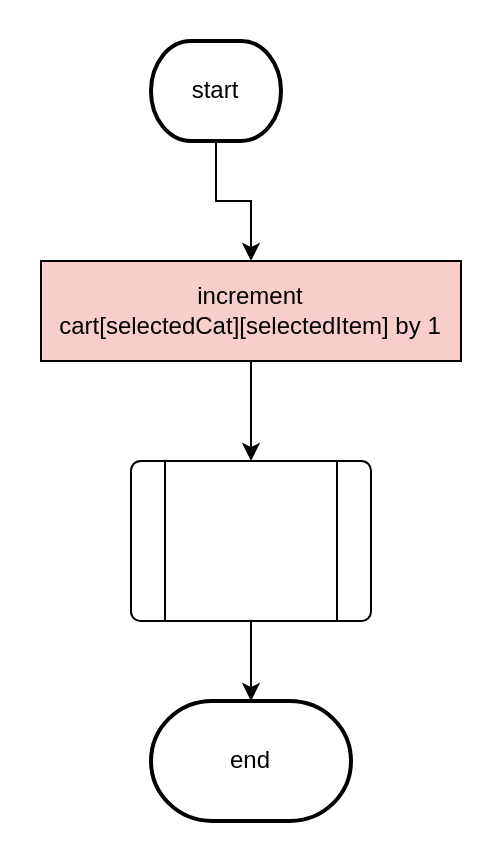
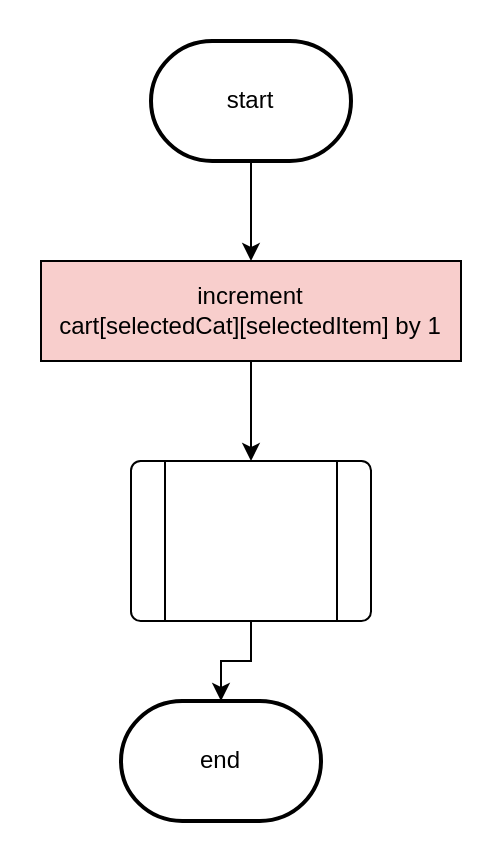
(216, 91) -> (251, 101)
(251, 761) -> (221, 761)
